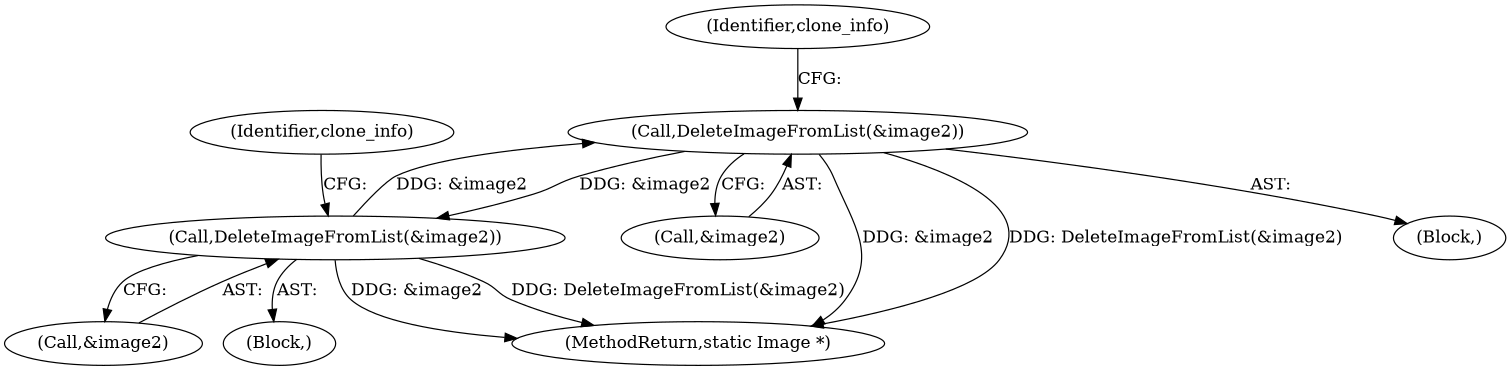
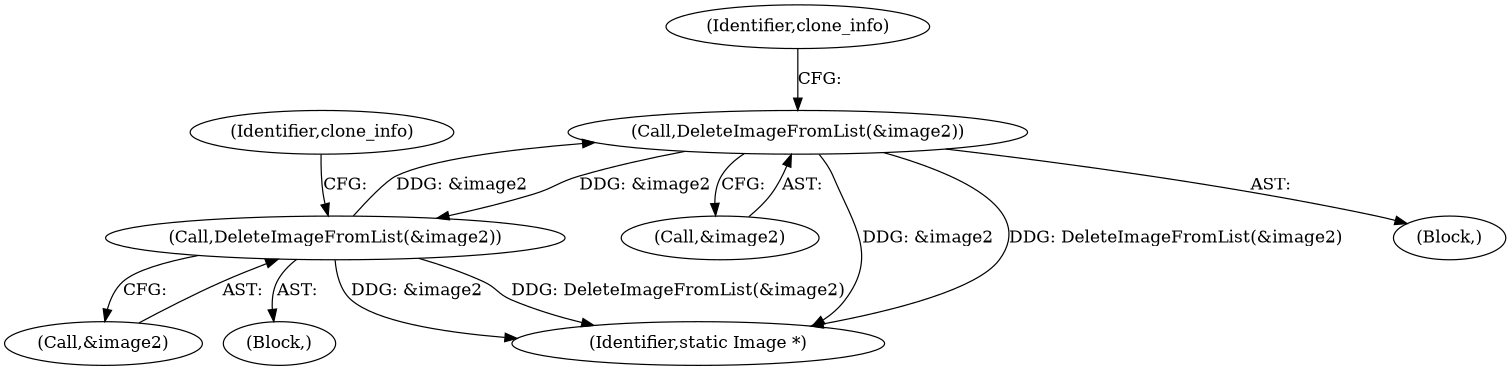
(698, 344) -> (698, 344)
